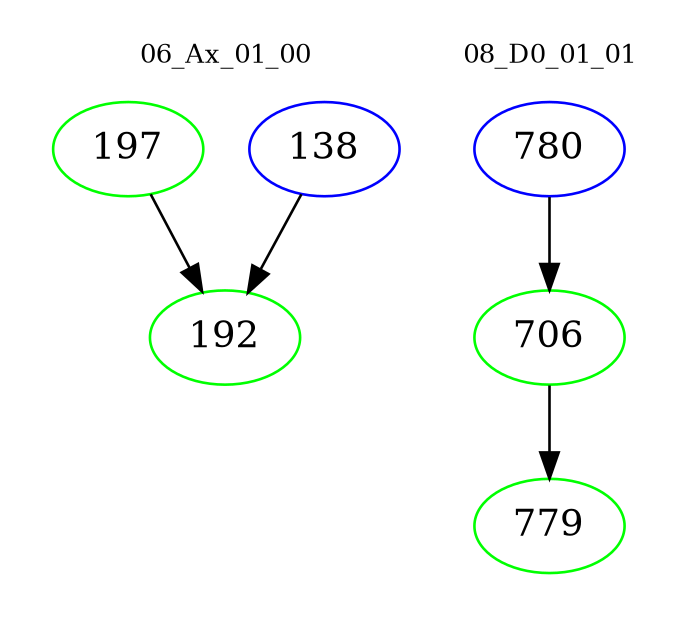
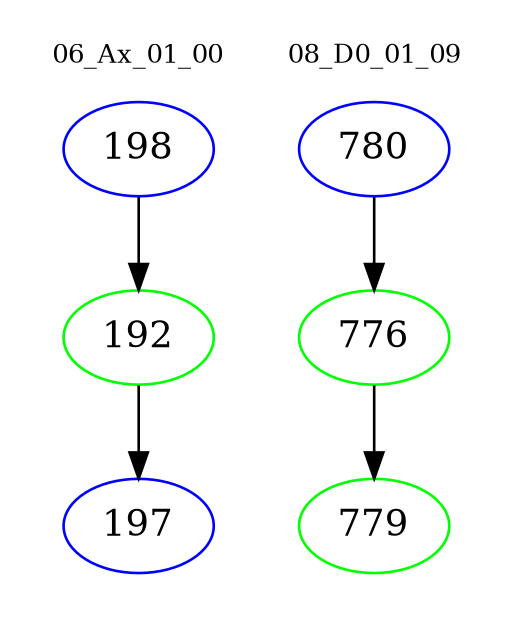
(551, 56) -> (375, 56)
(128, 149) -> (139, 526)
(324, 149) -> (139, 149)
(170, 231) -> (139, 419)
(550, 338) -> (374, 338)
